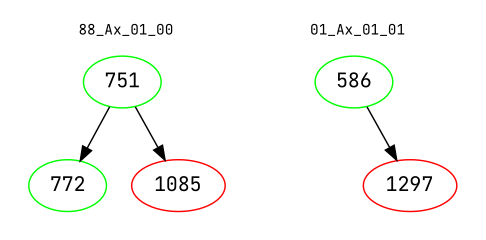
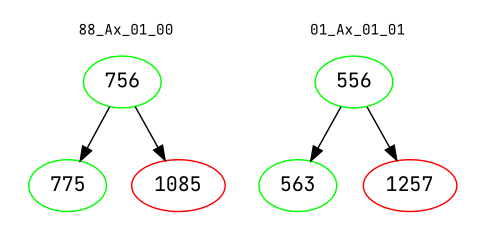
(122, 82) -> (122, 82)
(354, 82) -> (354, 82)
(68, 186) -> (68, 186)
none -> (298, 186)
(410, 186) -> (410, 186)
